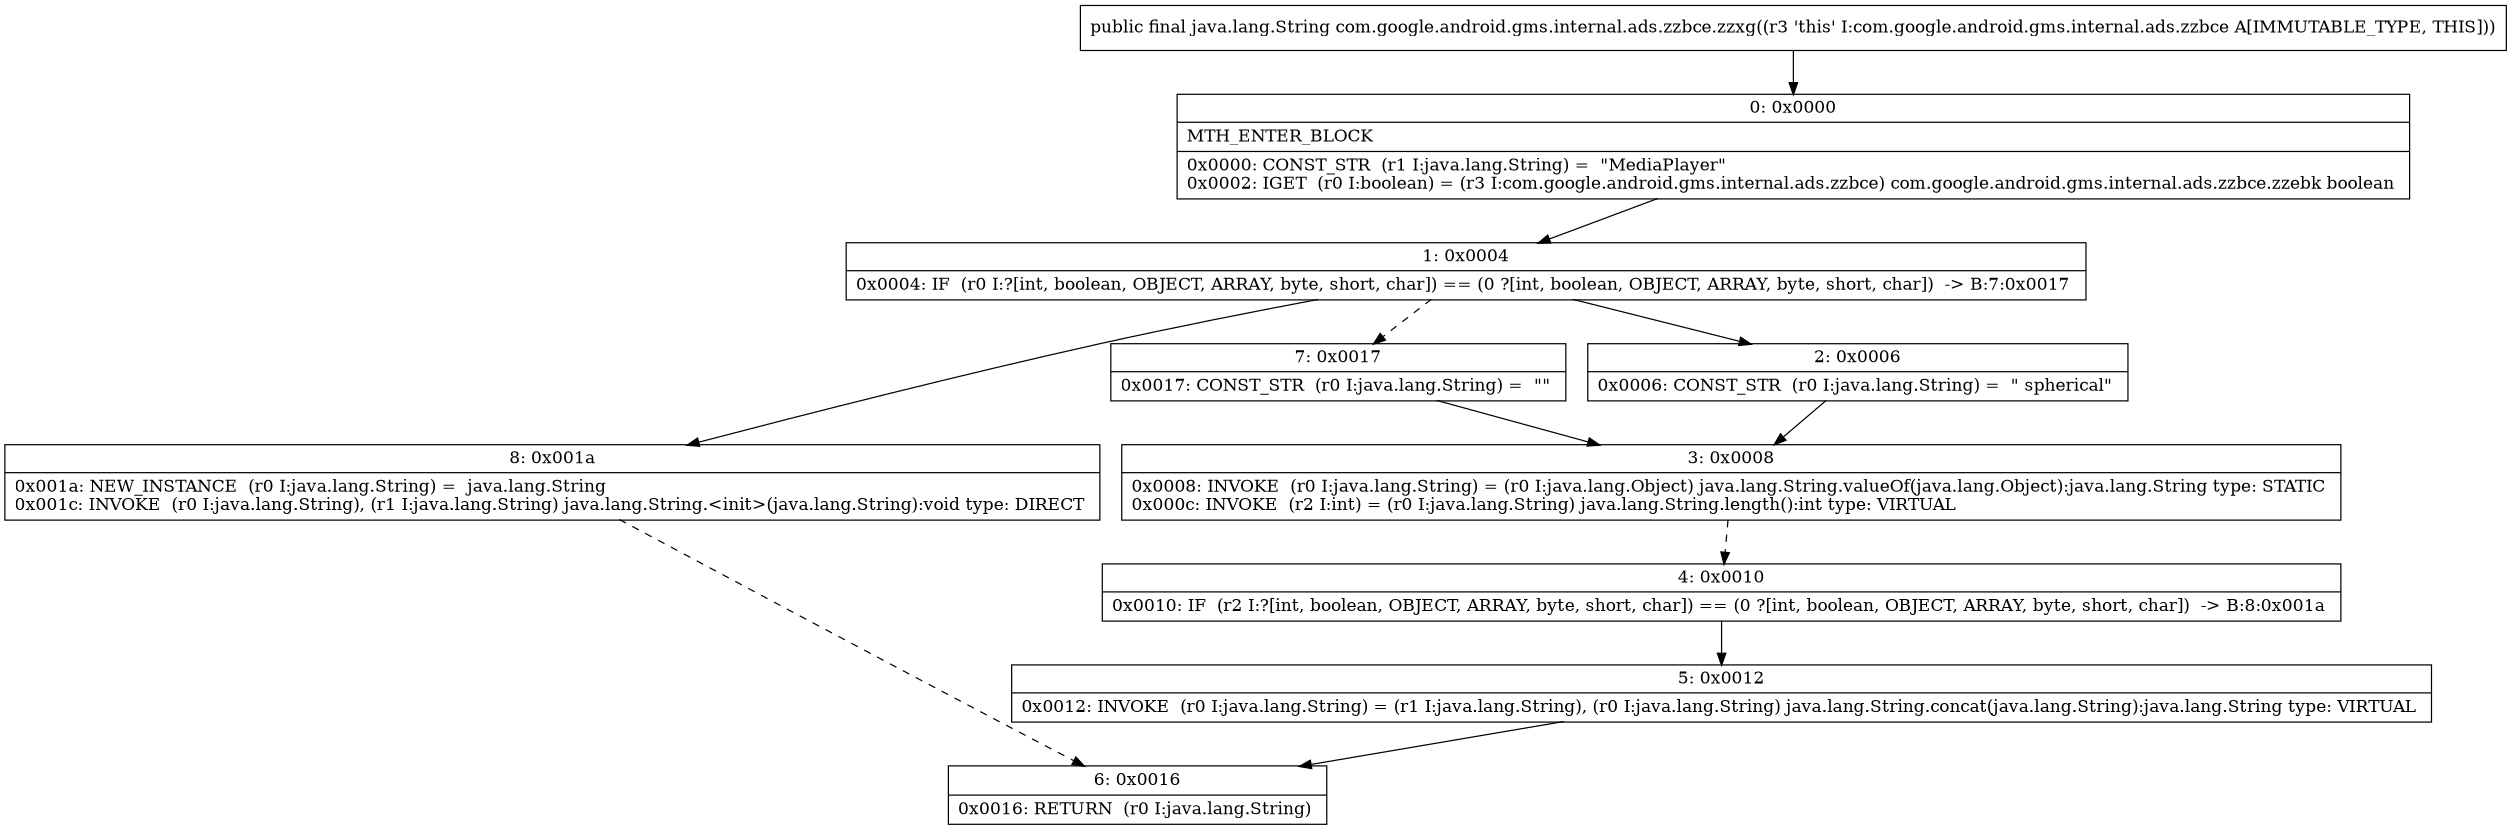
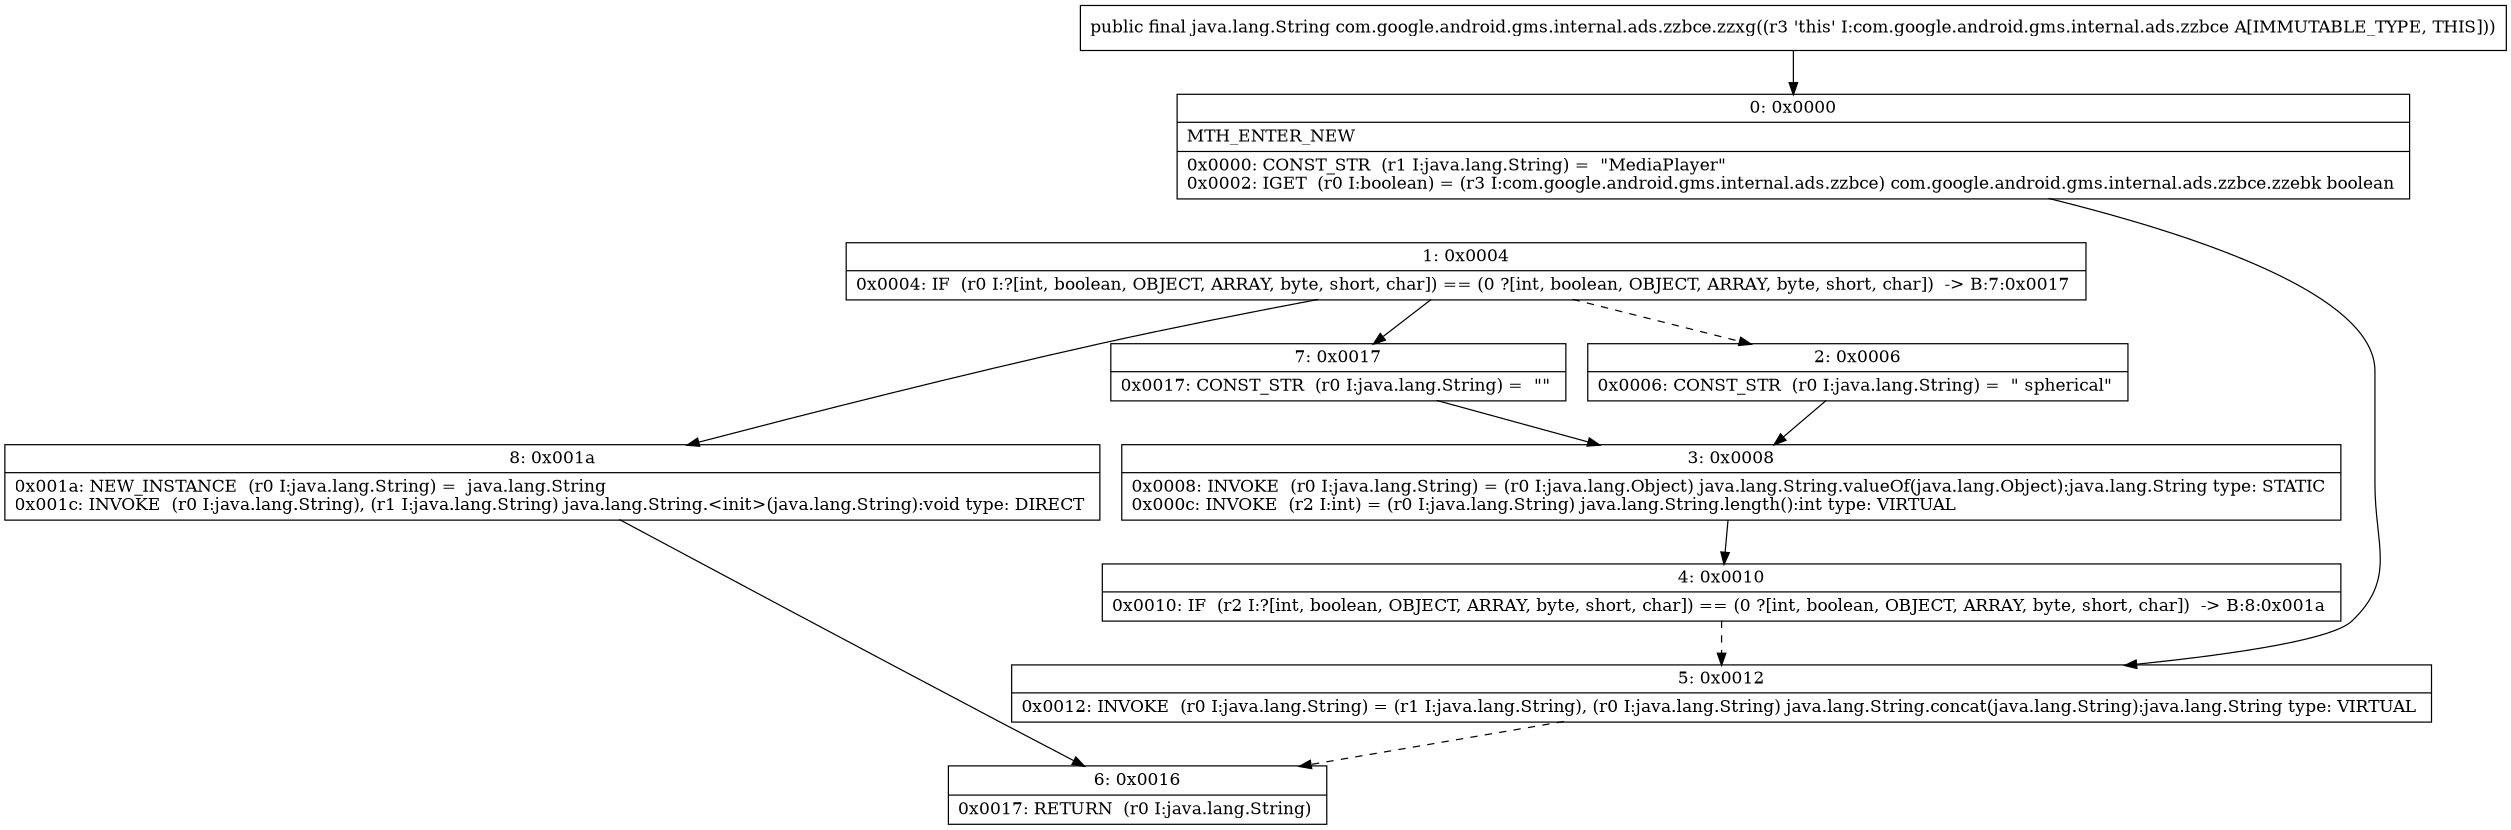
(1281, 136) -> (1271, 136)
(1604, 219) -> (2375, 418)
(1407, 318) -> (1407, 318)
(1656, 320) -> (1656, 320)
(1727, 536) -> (1727, 536)
(1722, 637) -> (1722, 637)
(846, 641) -> (846, 641)
(1438, 743) -> (1438, 743)
(1138, 809) -> (1138, 809)
